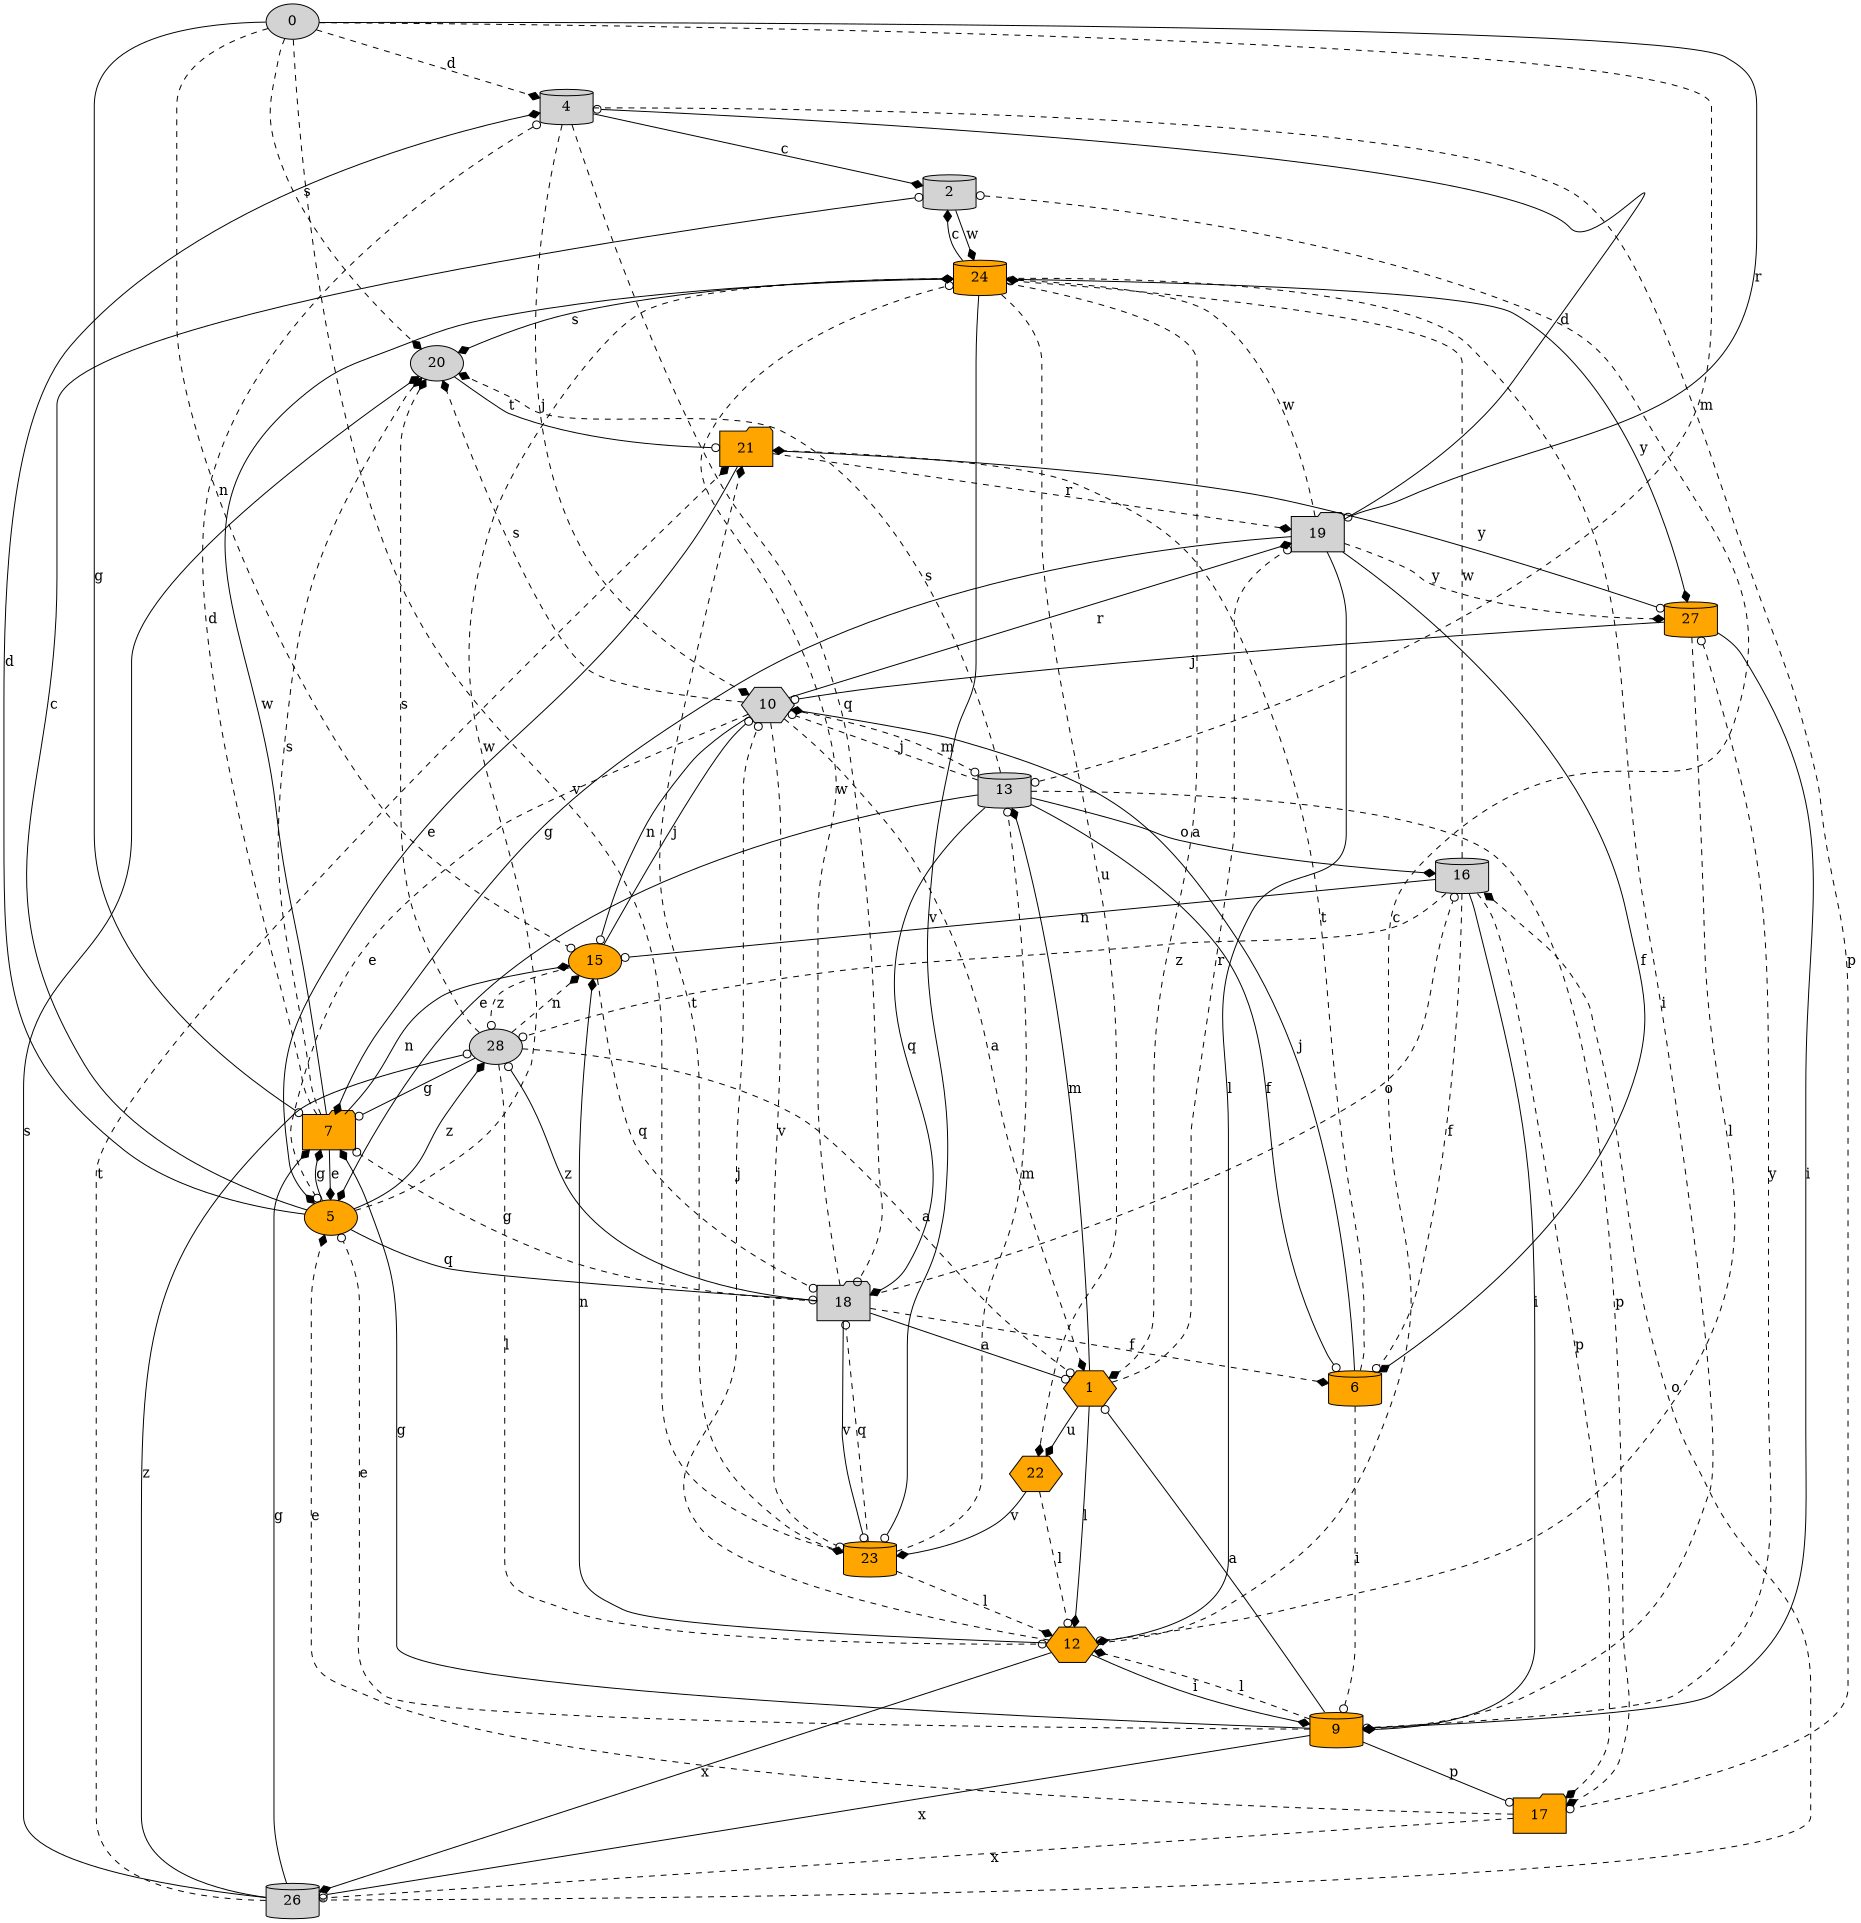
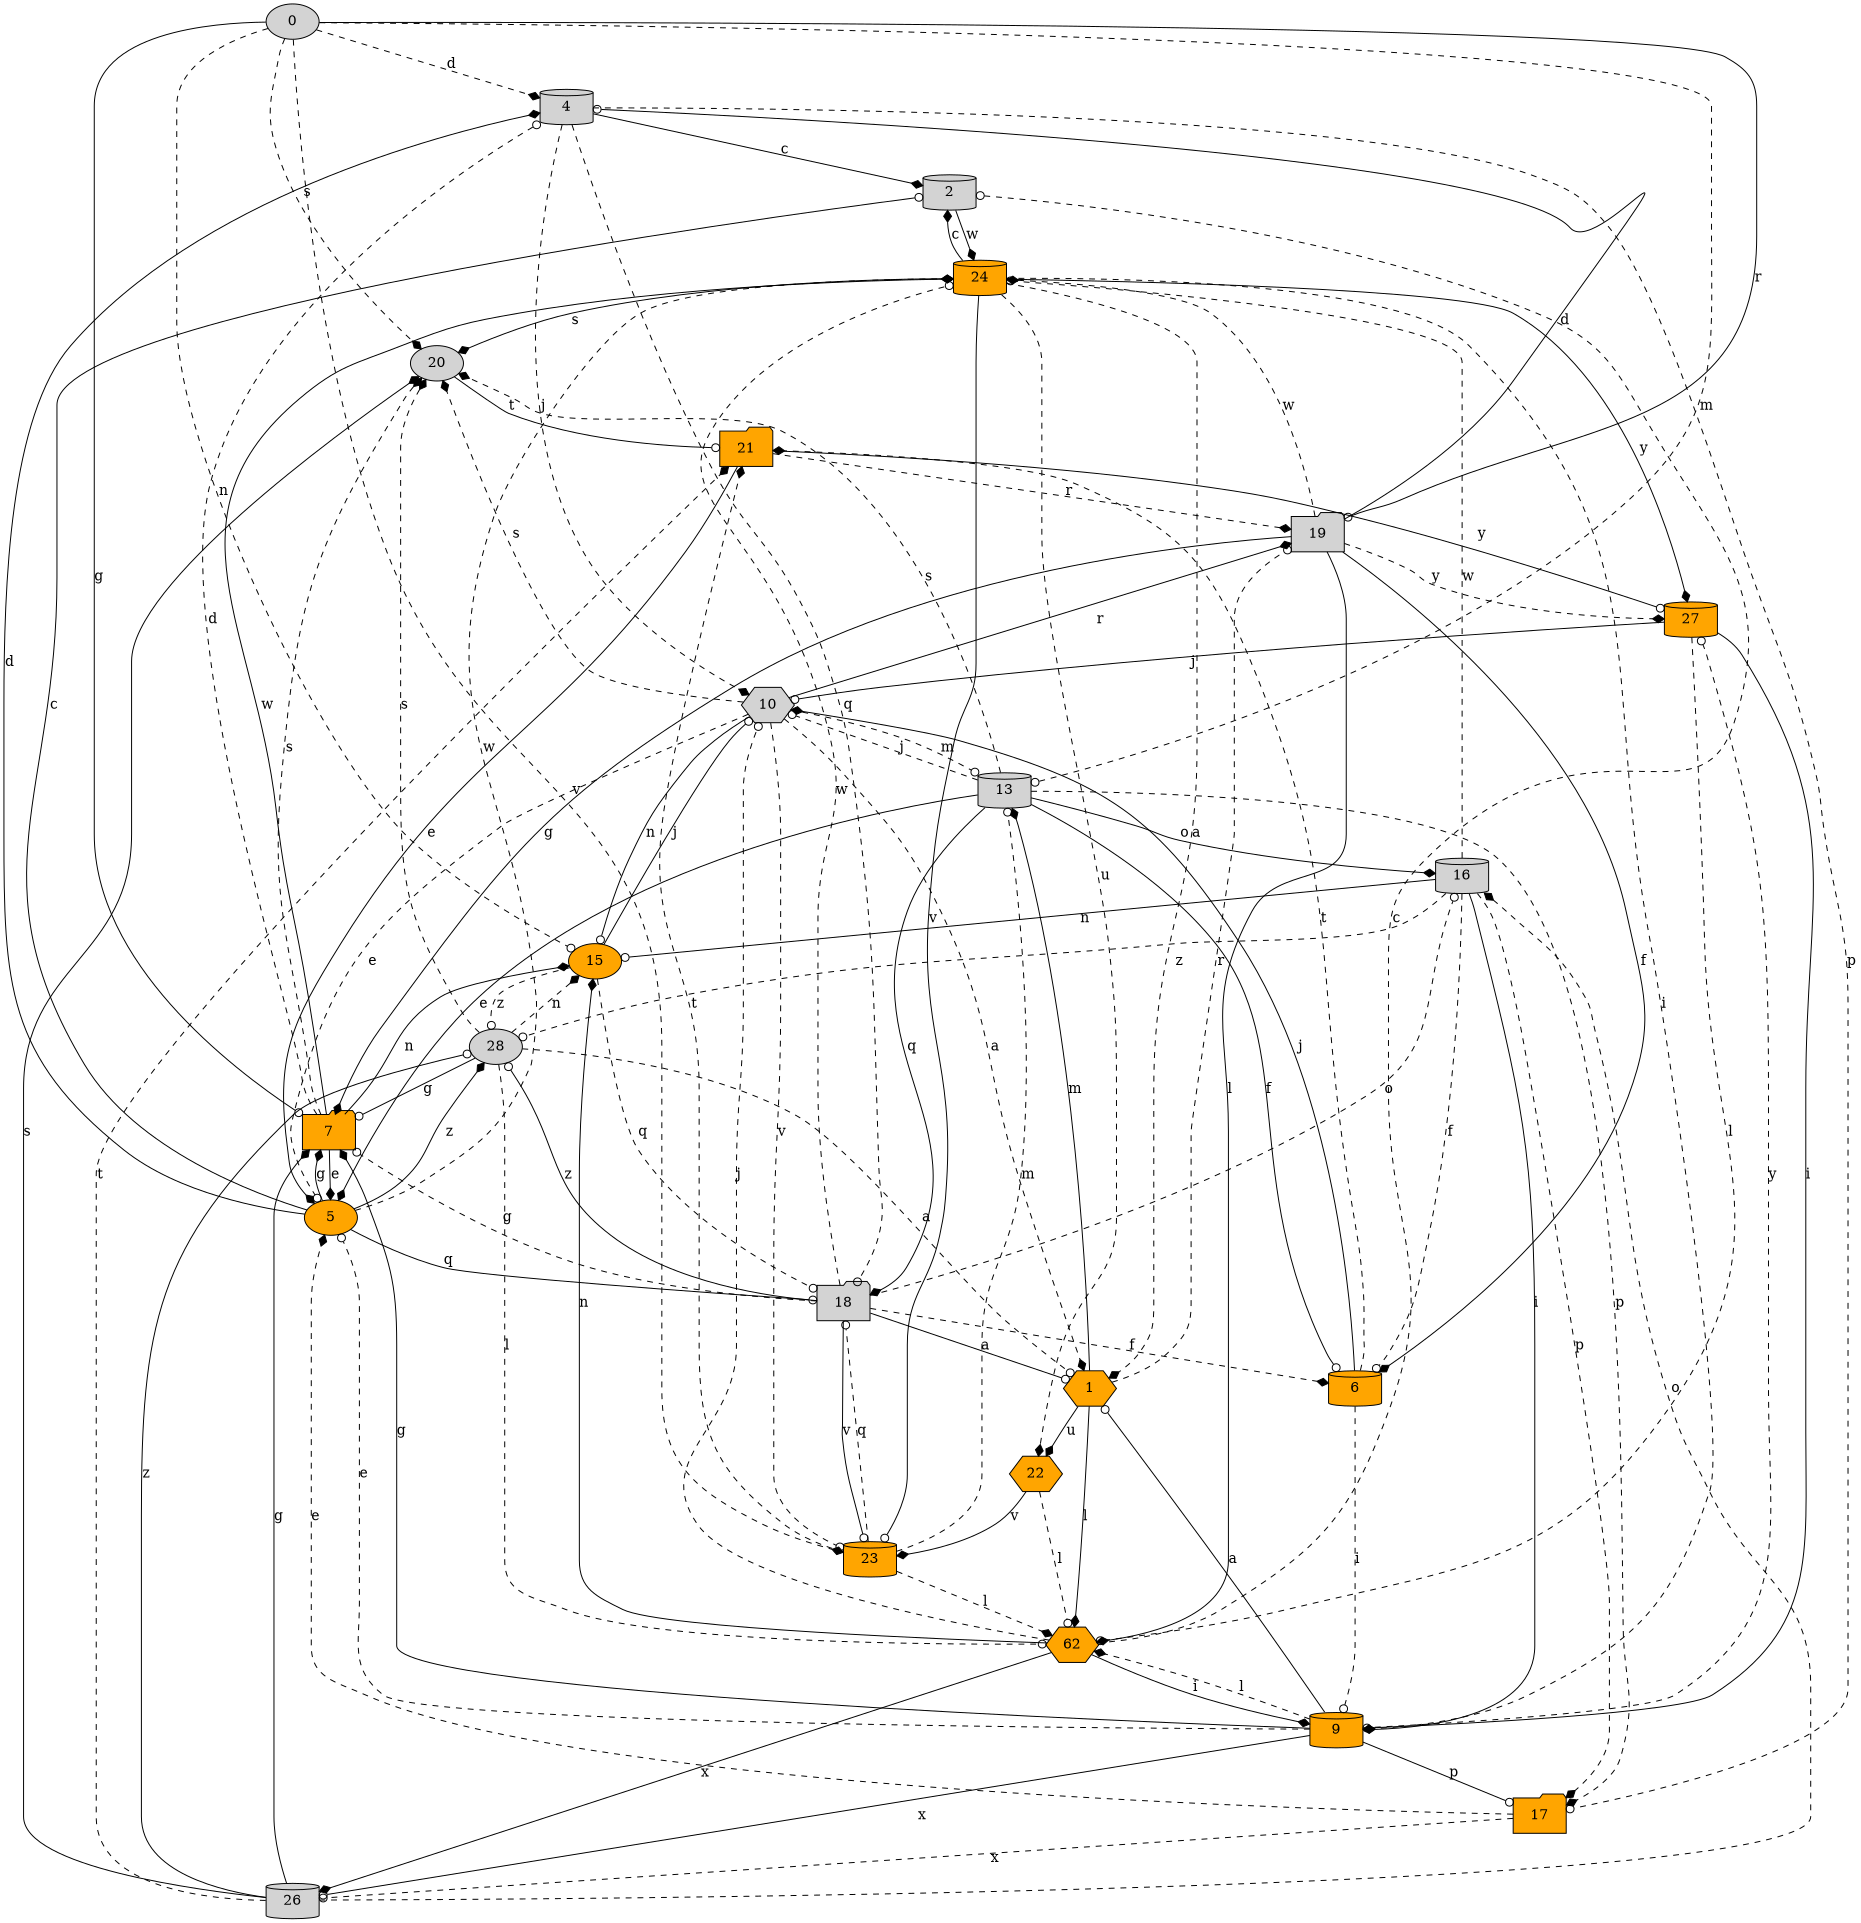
(1072, 1645) -> (1072, 1645)
